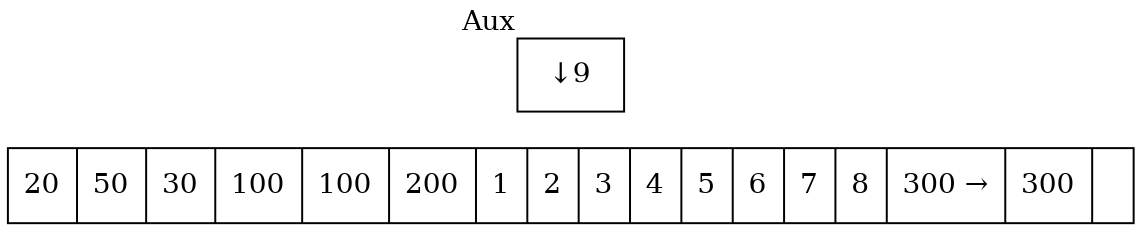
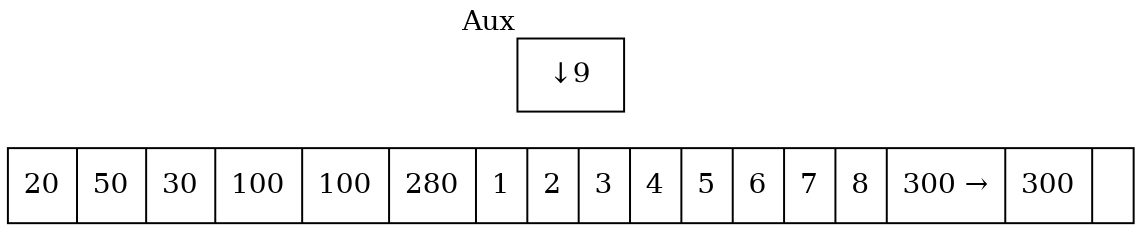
(433, 185) -> (433, 185)
